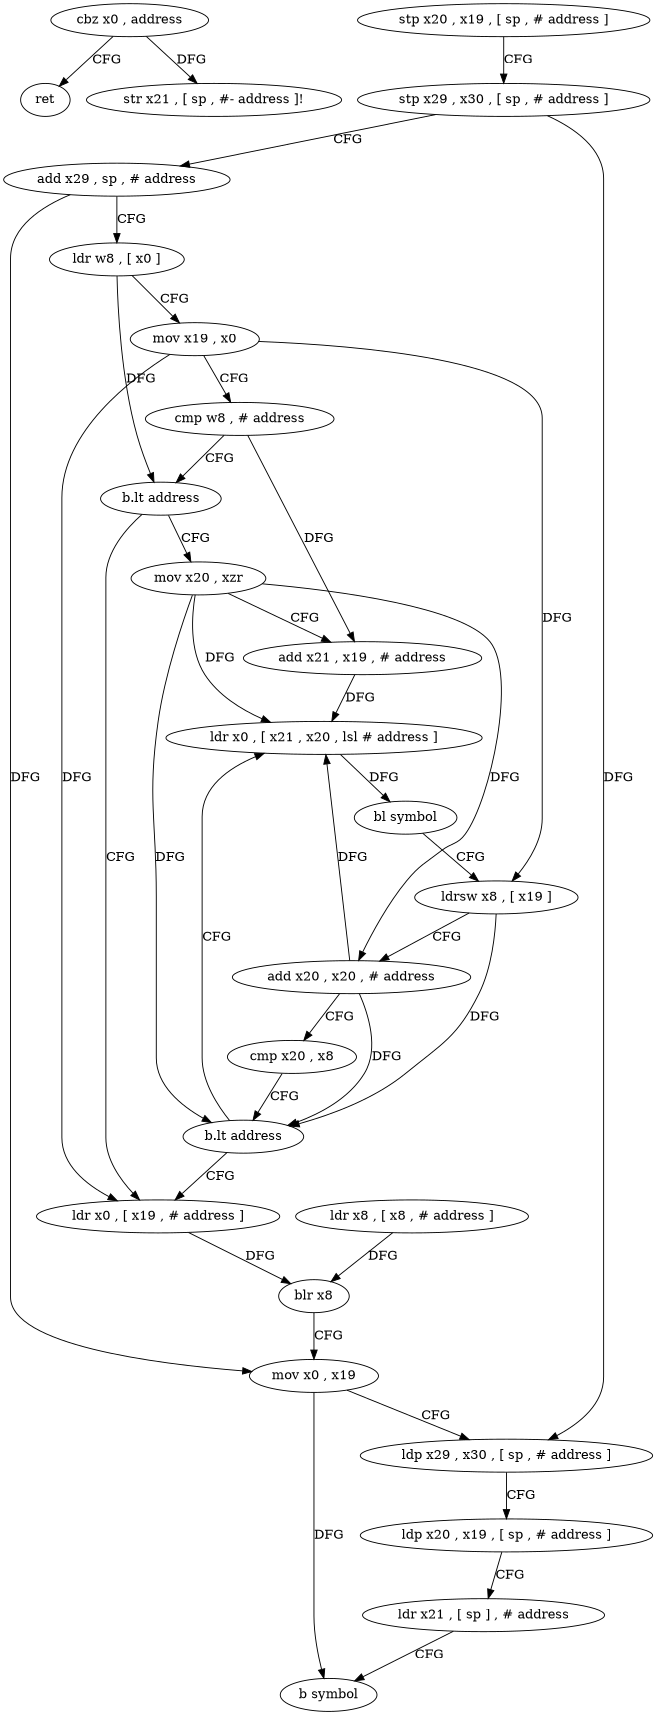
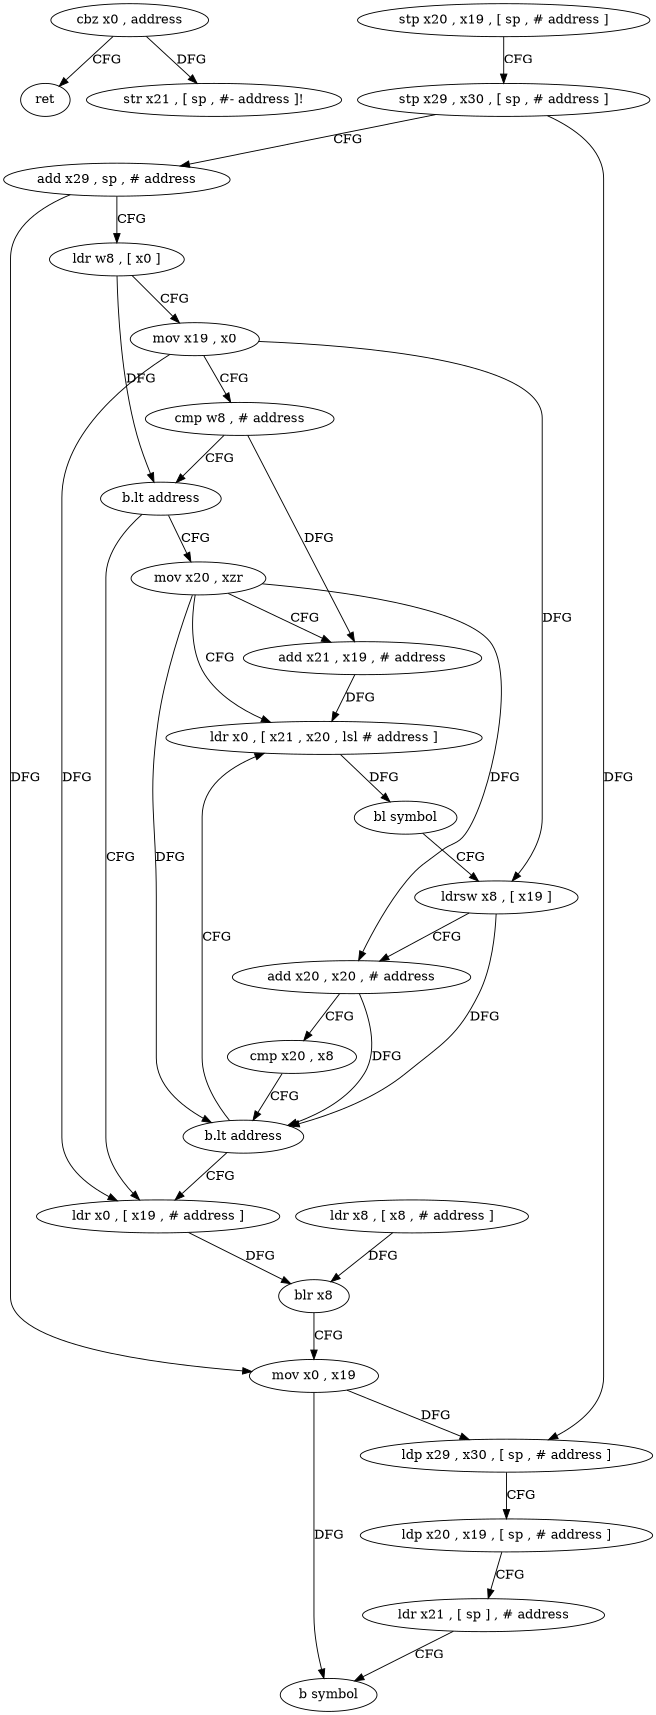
(220, 658) -> (220, 658)
(338, 862) -> none
(436, 1416) -> (436, 1416)
